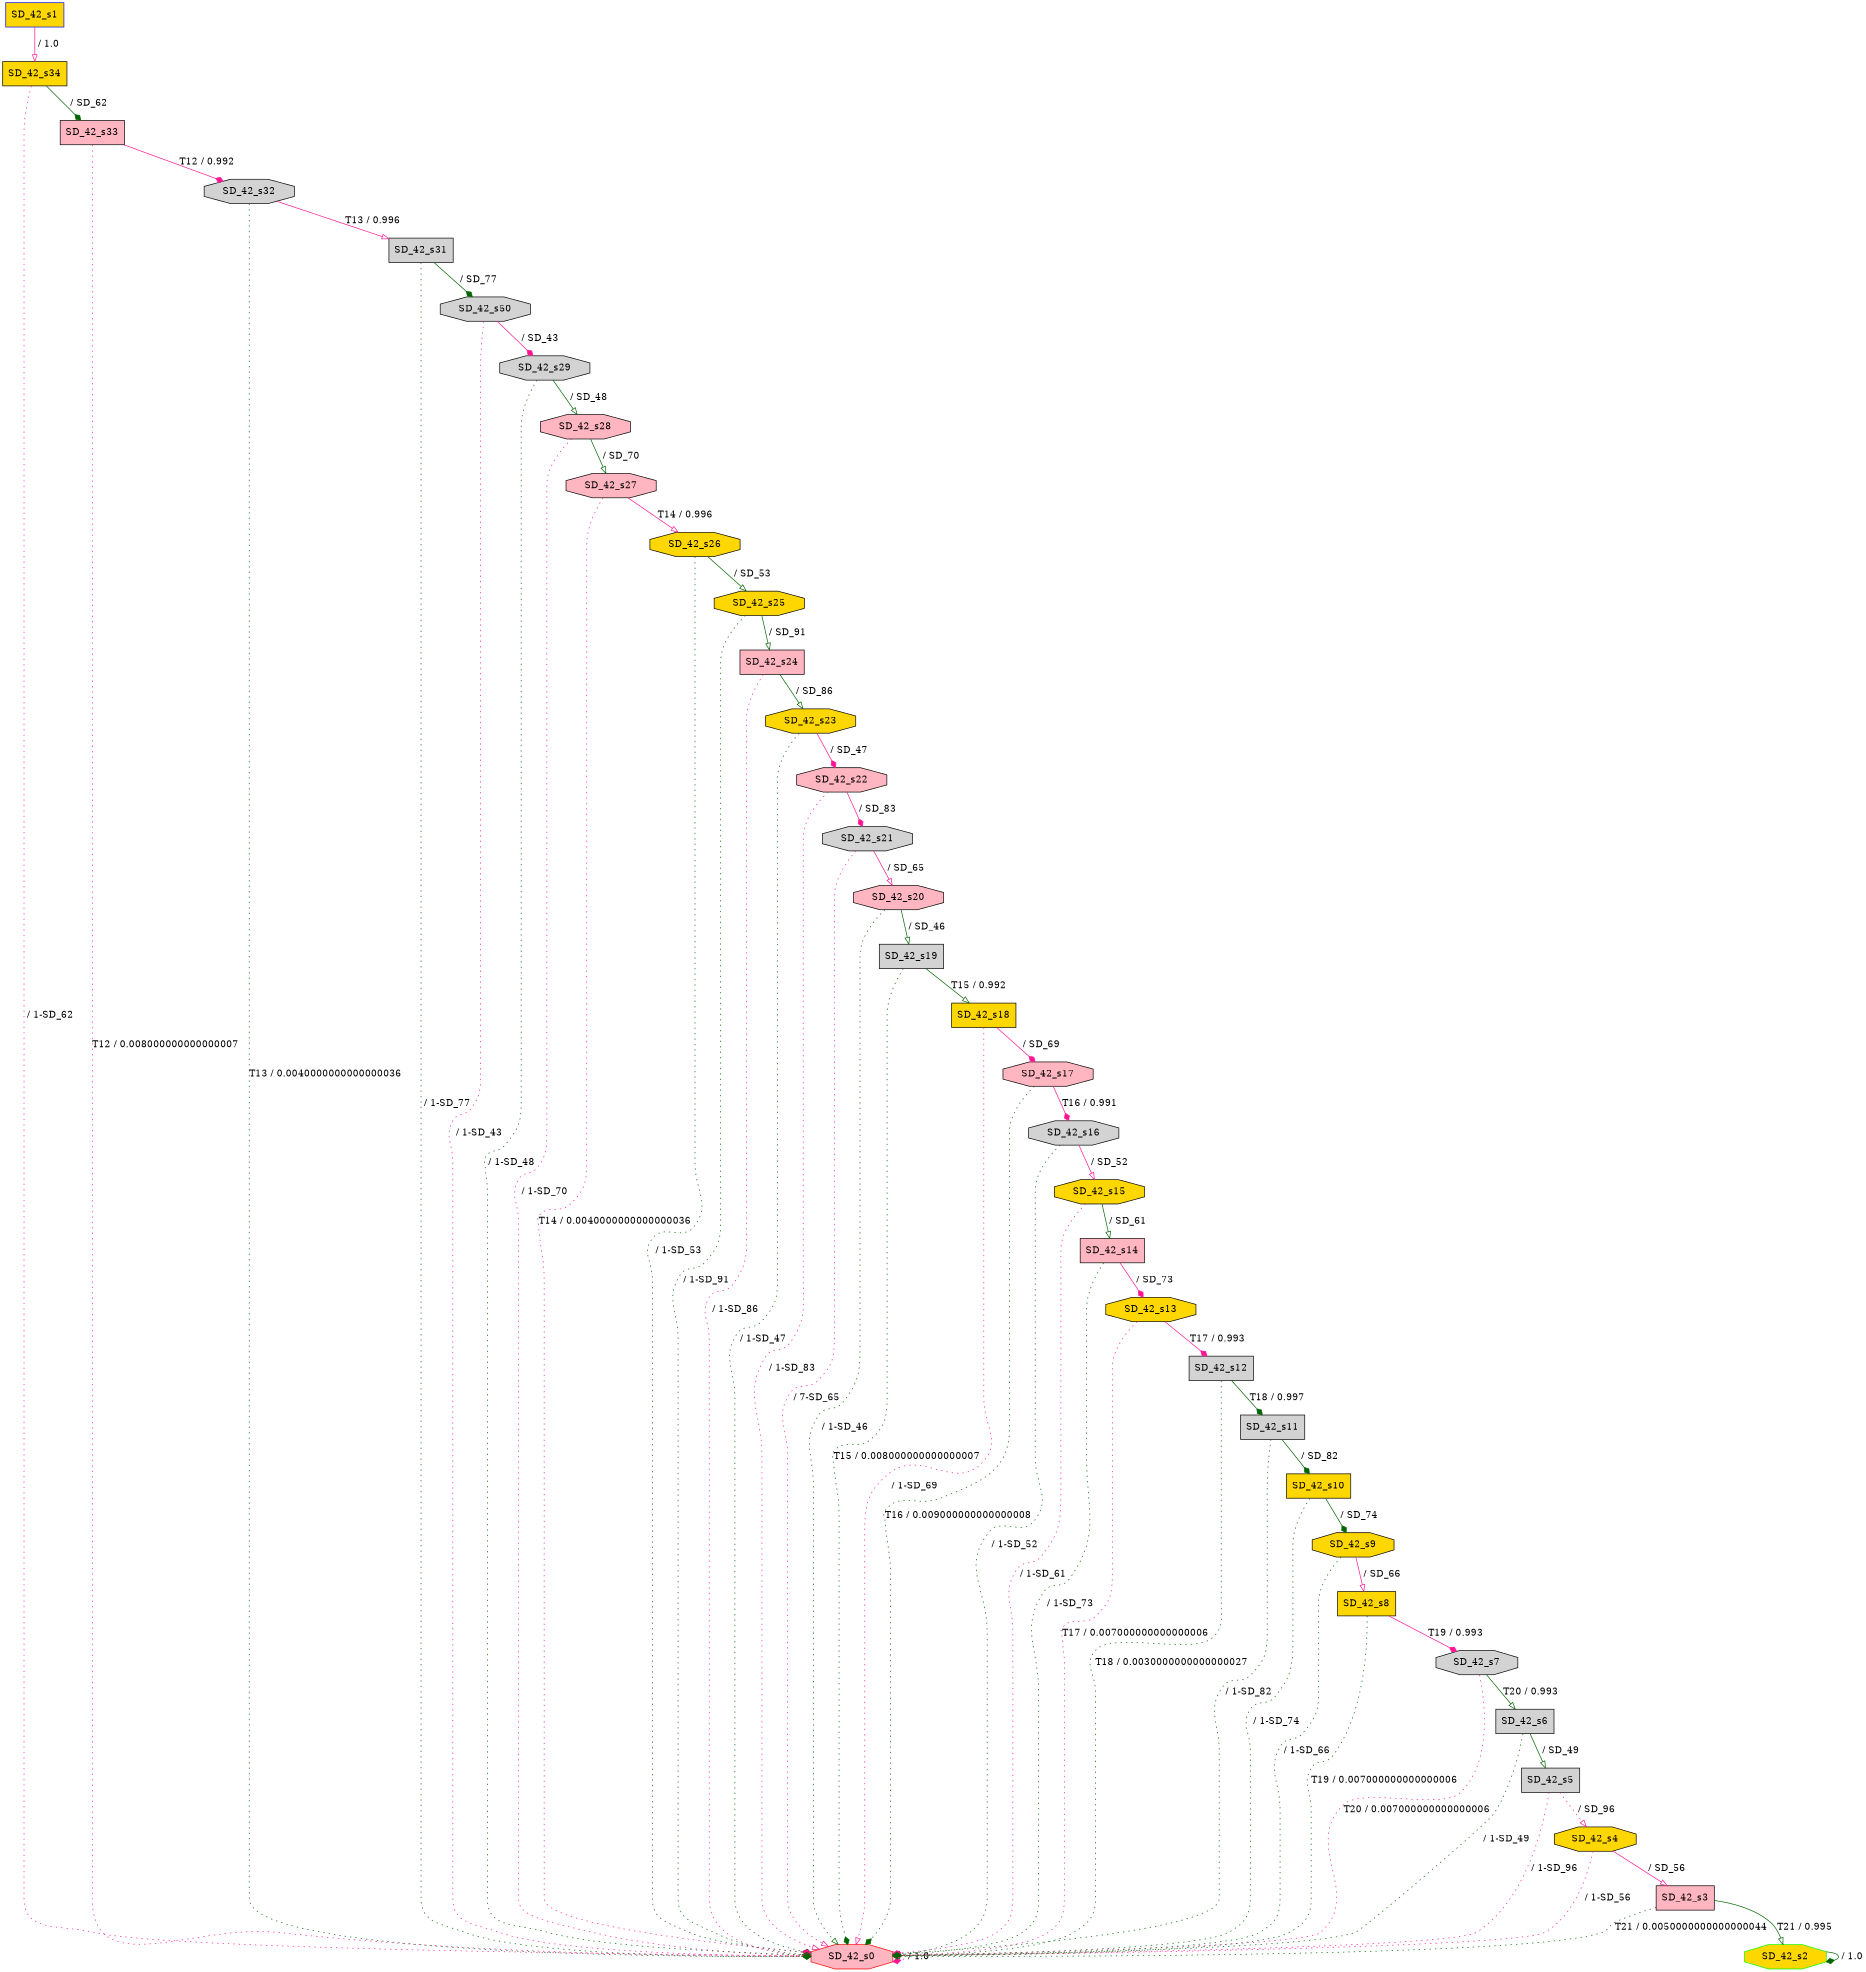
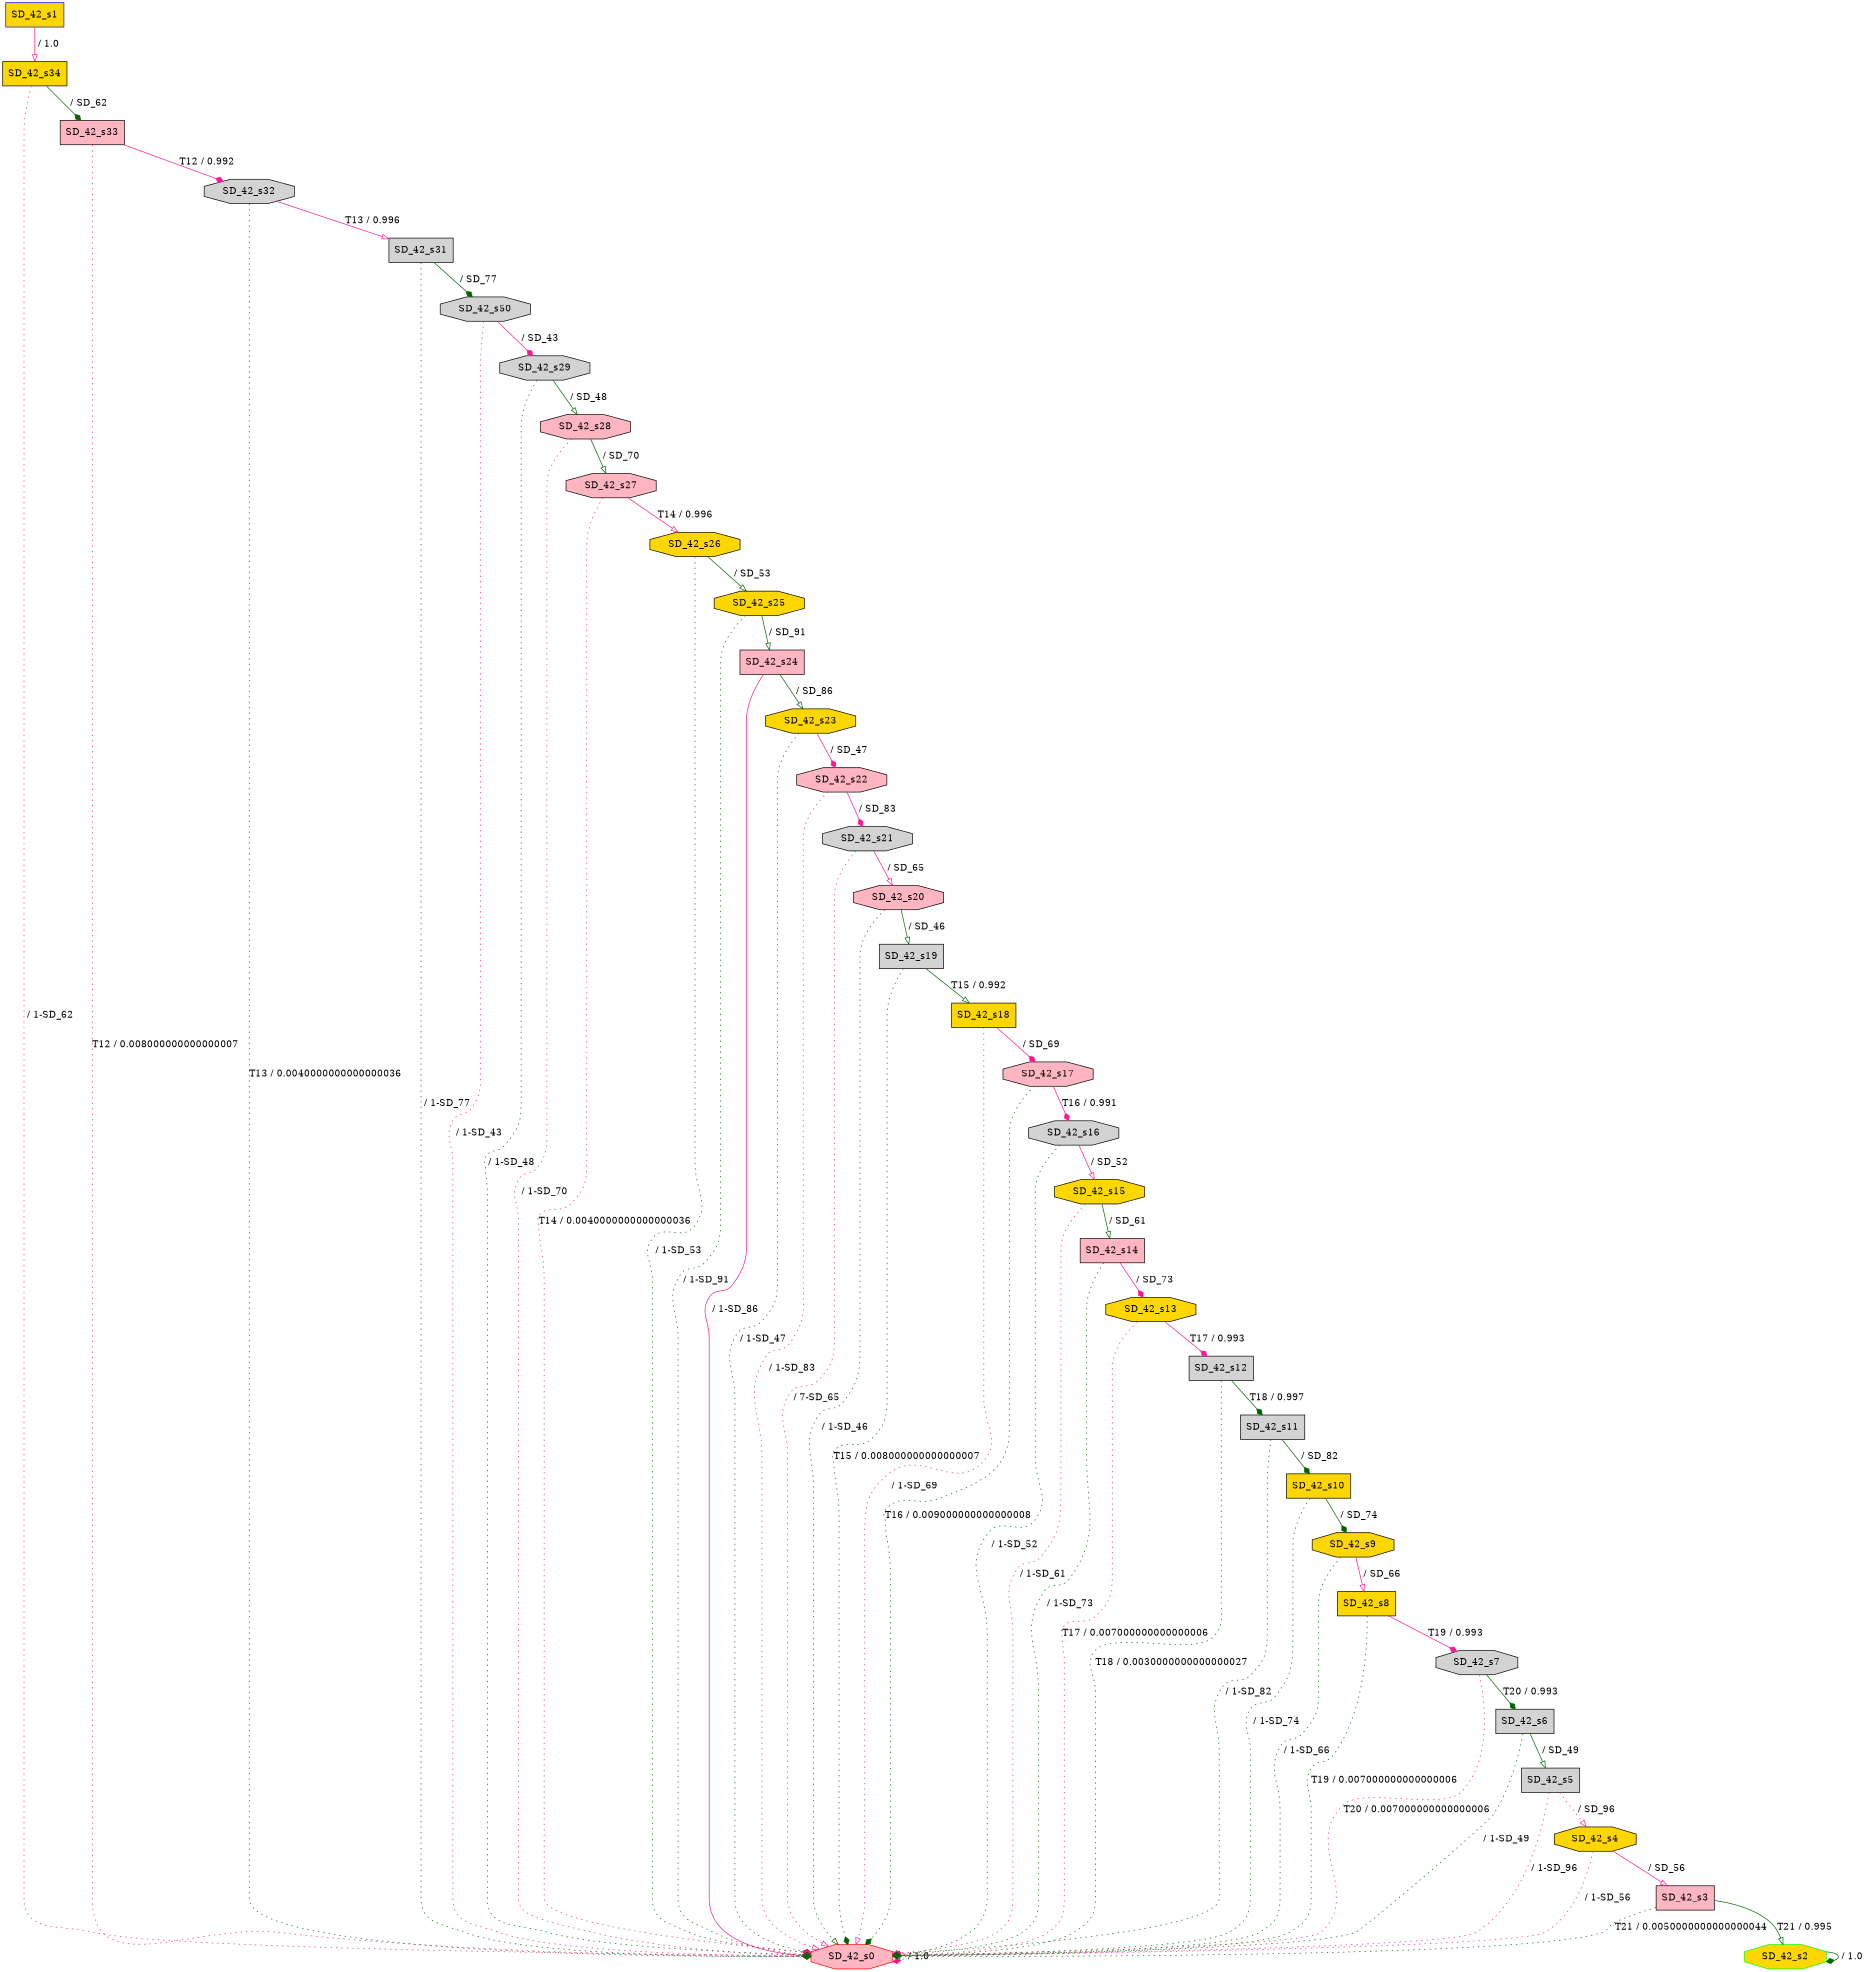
(709, 1335) -> (709, 1335)
(1499, 1689) -> (1498, 1689)
